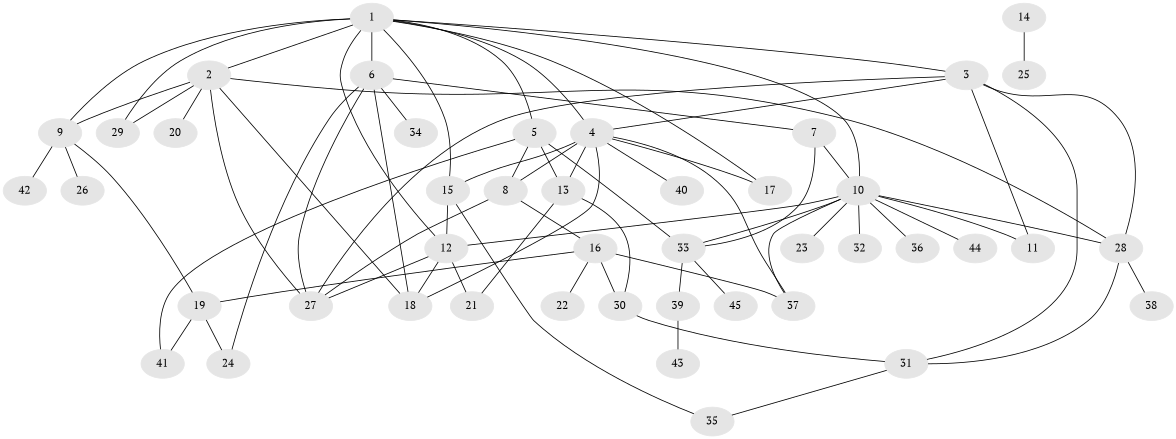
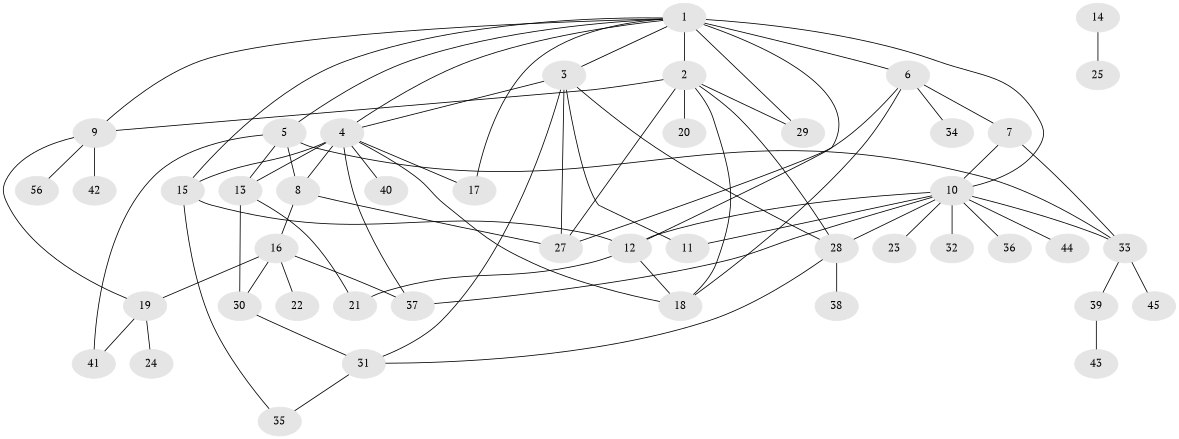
(83, 191) -> (37, 191)
(281, 210) -> none
(396, 270) -> none
